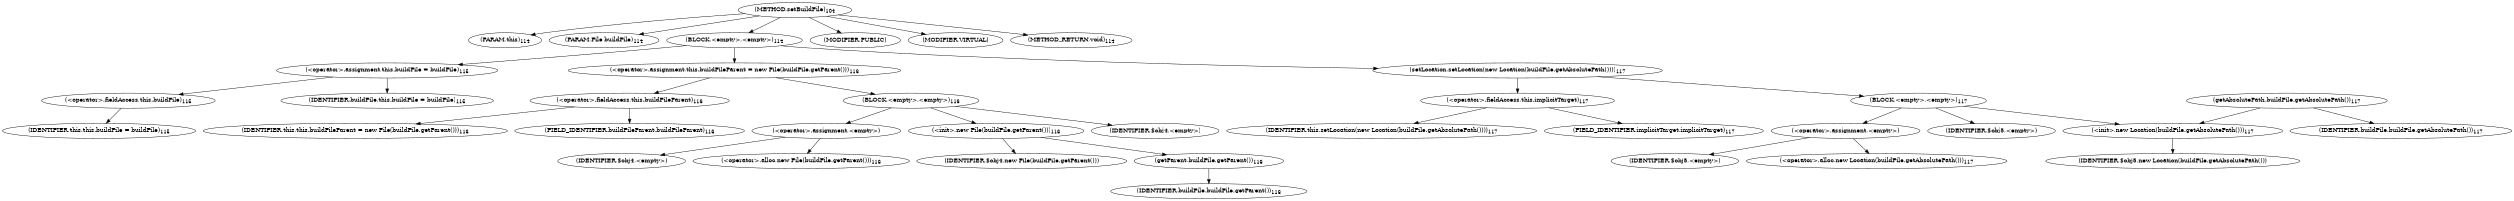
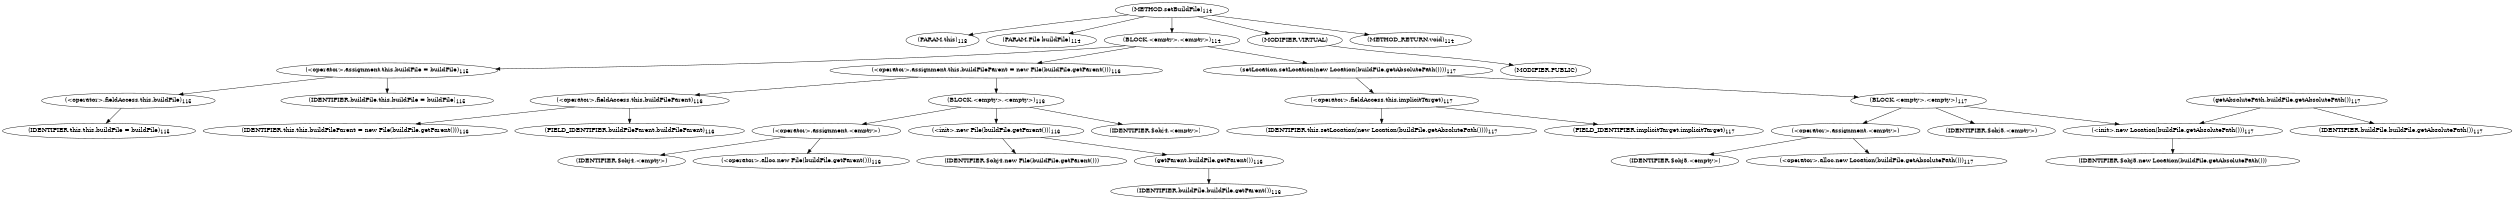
(830, 9) -> (1207, 9)
(823, 24) -> (1419, 55)
(525, 40) -> (962, 40)
